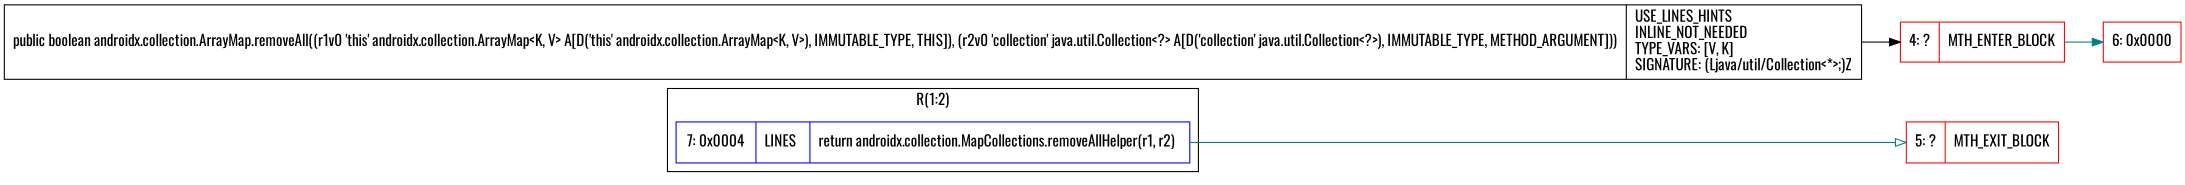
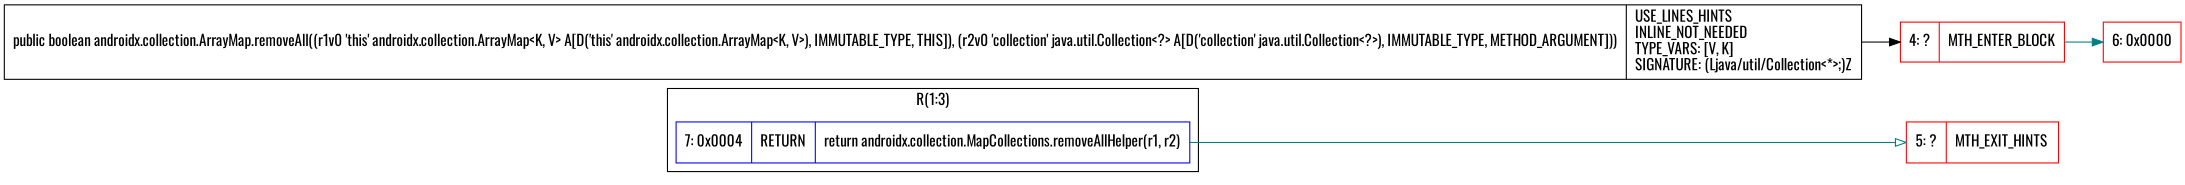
(933, 101) -> (933, 101)
(781, 142) -> (783, 142)
(2002, 142) -> (2001, 142)
